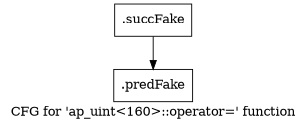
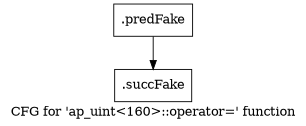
(153, 48) -> (153, 48)
